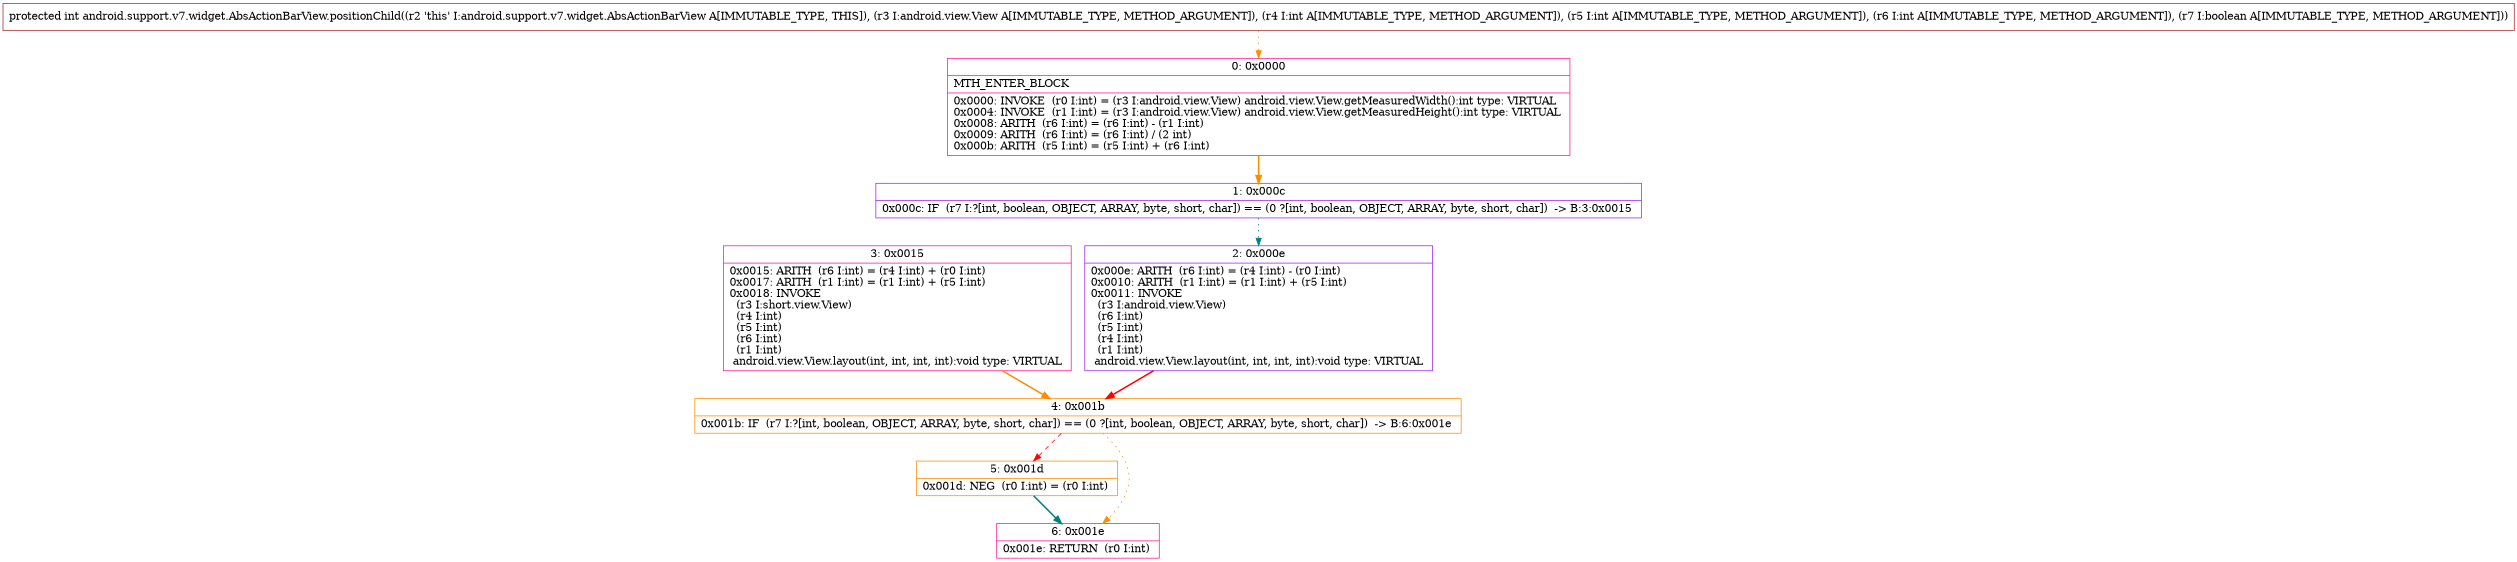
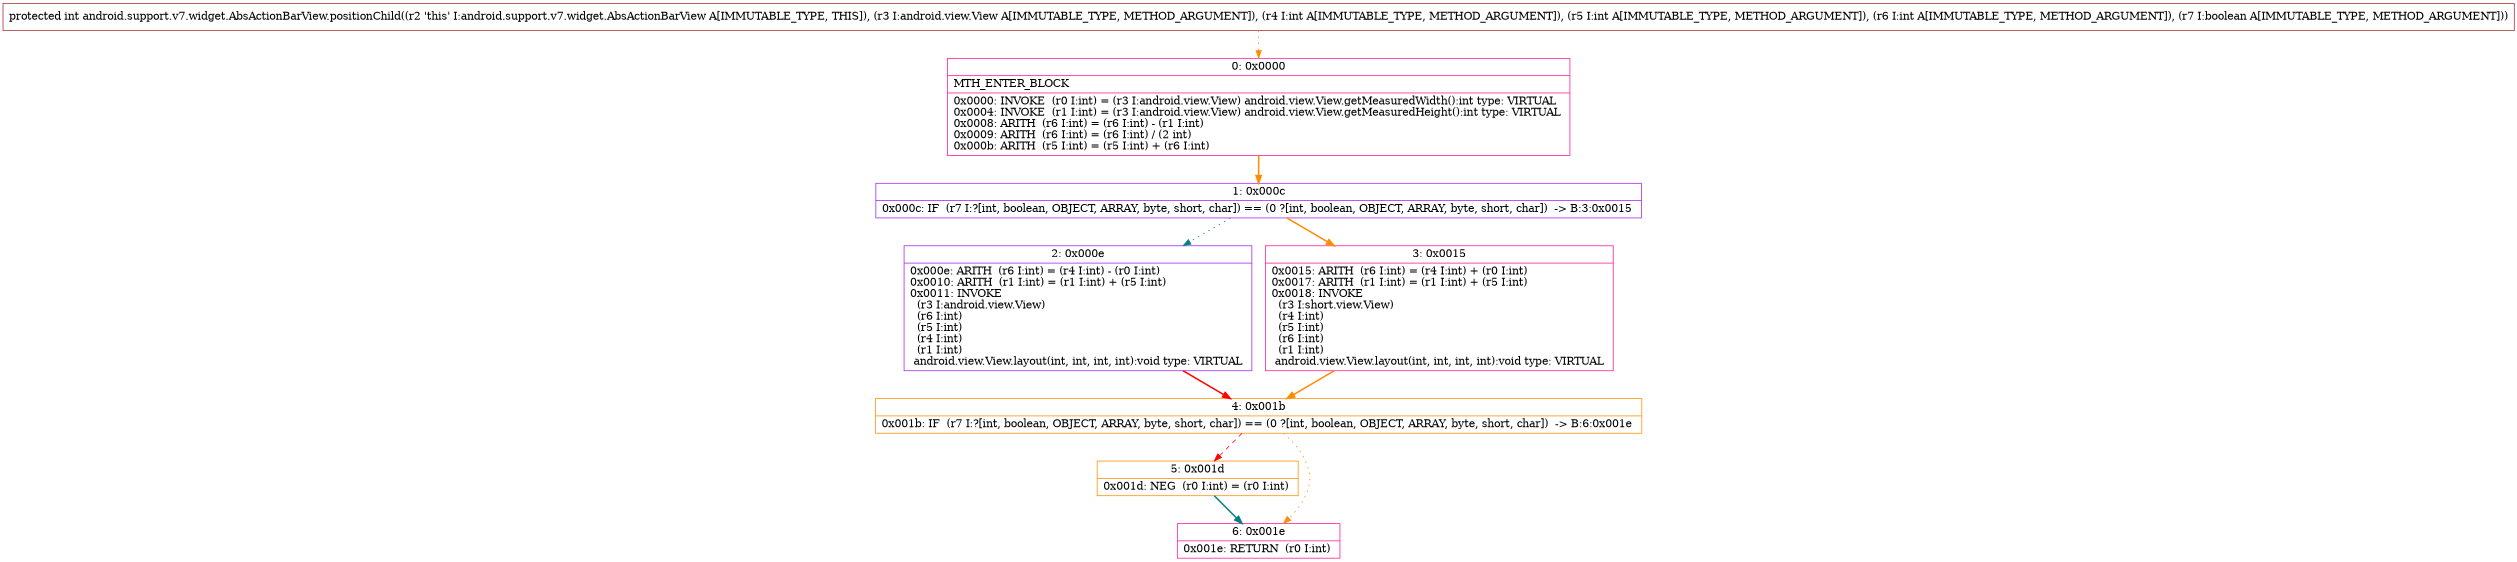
none -> (1307, 230)
